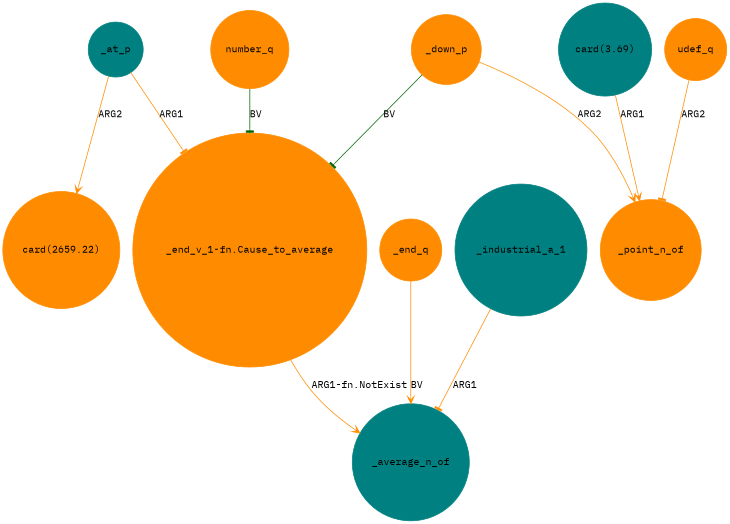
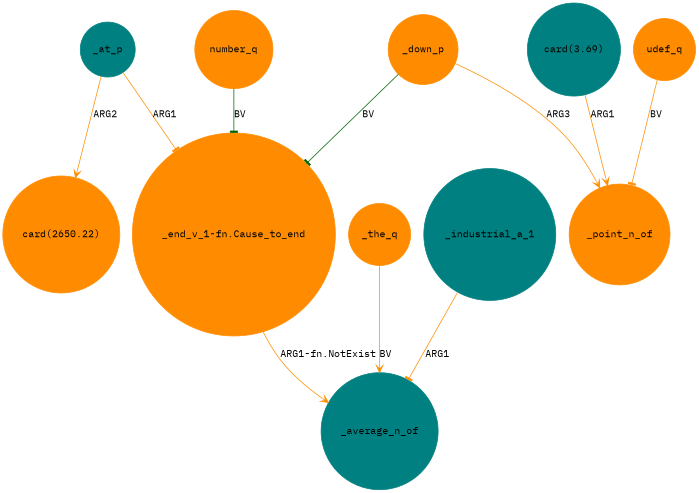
(590, 115) -> (559, 115)
(694, 115) -> (656, 115)
(61, 250) -> (61, 234)
(250, 250) -> (234, 234)
(411, 250) -> (380, 234)
